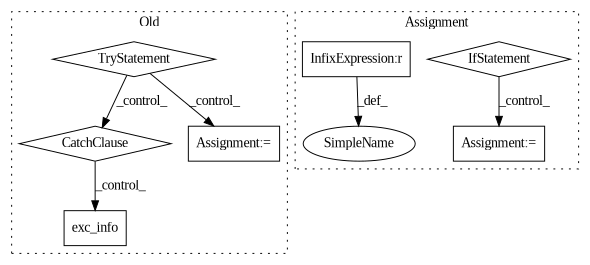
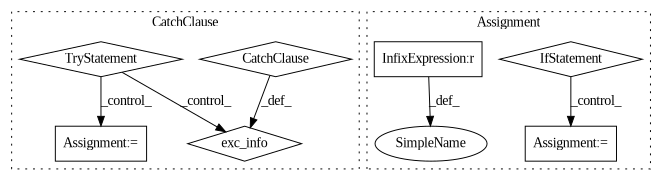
(150, 23) -> (185, 23)
(117, 97) -> (170, 100)
(120, 186) -> (276, 101)
(95, 228) -> (245, 144)
